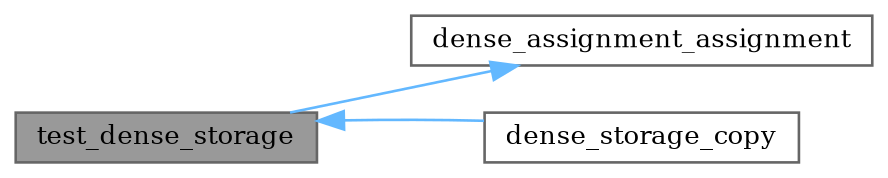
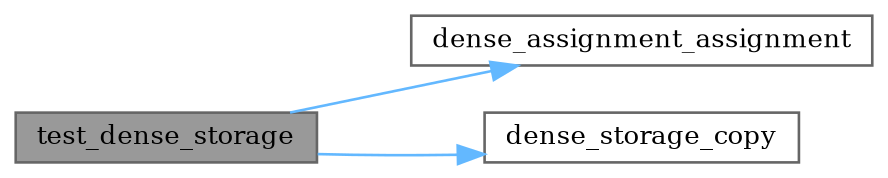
(414, 120) -> (387, 155)
